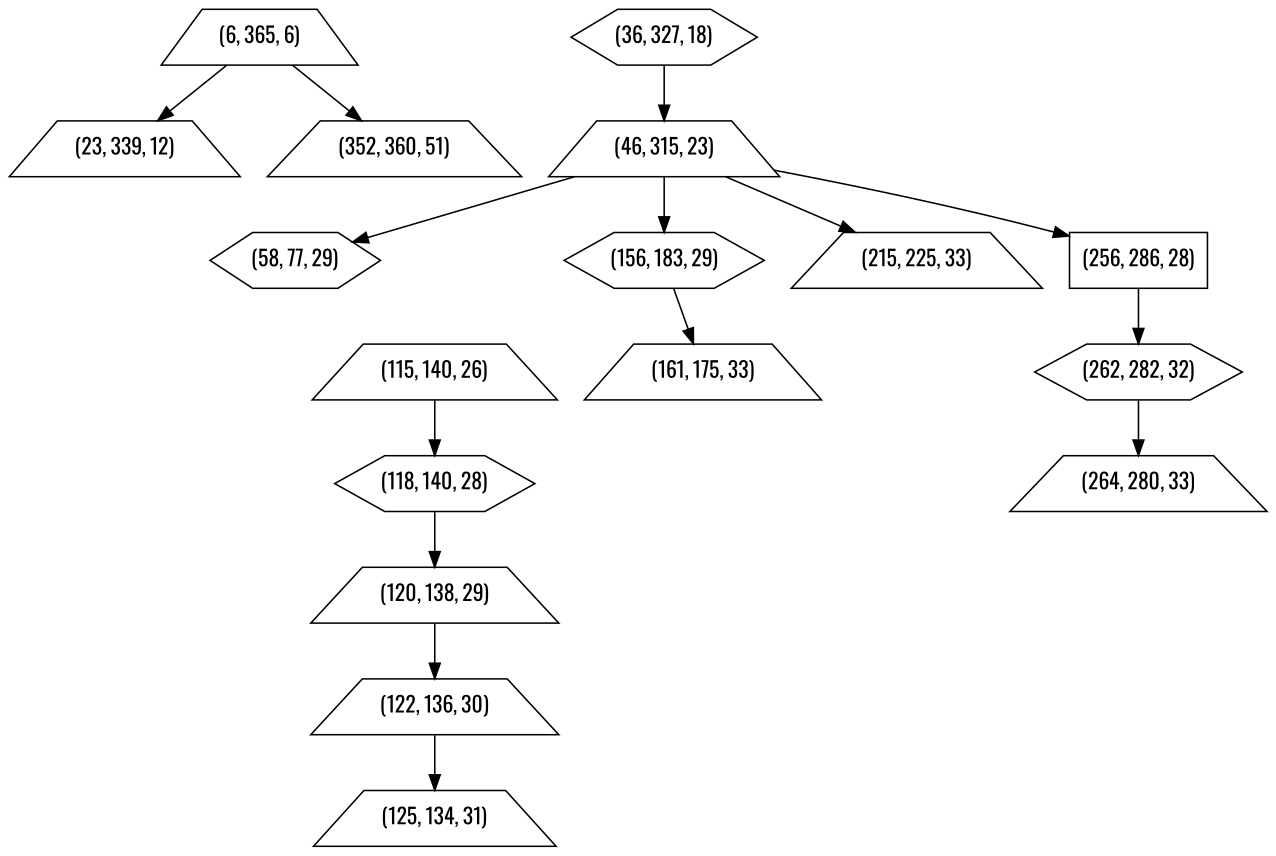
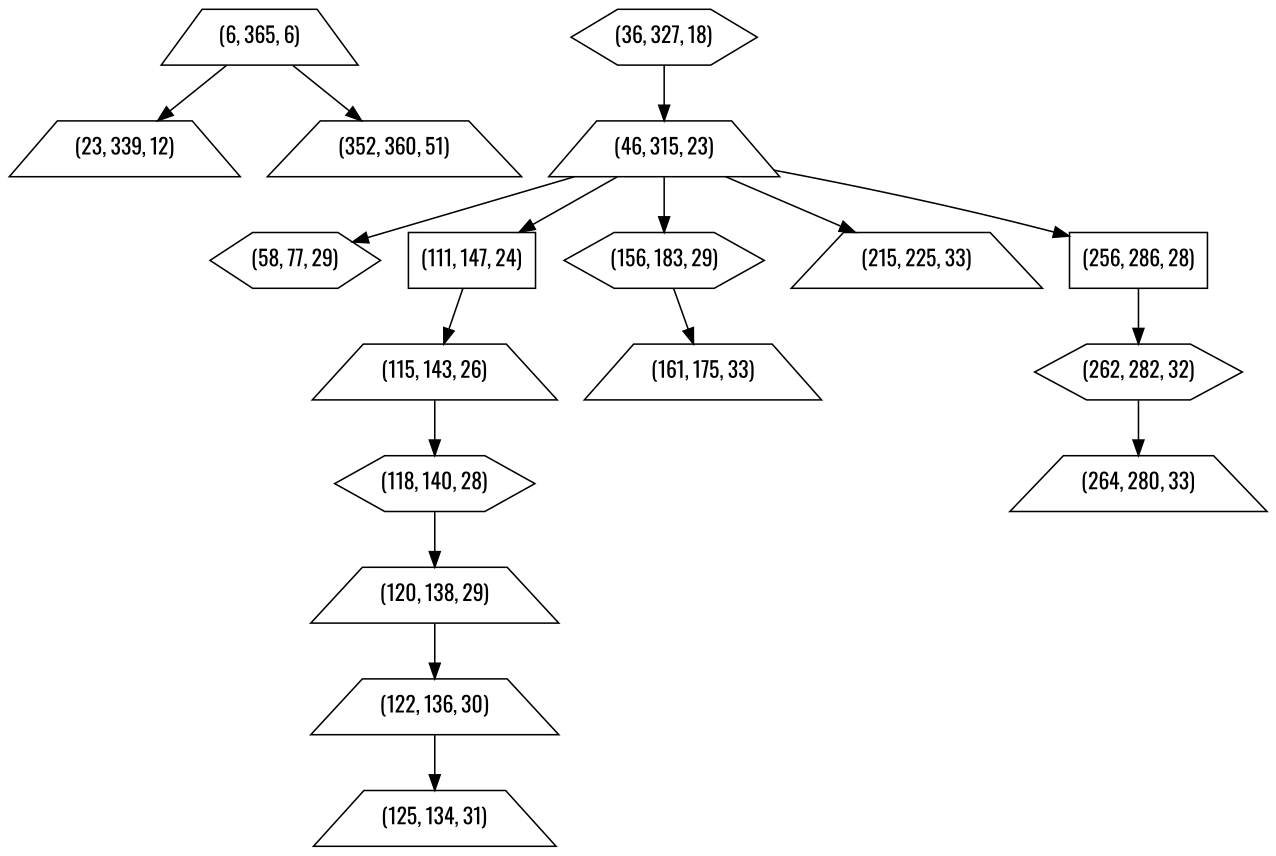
none -> (472, 260)
(435, 372) -> (435, 372)
